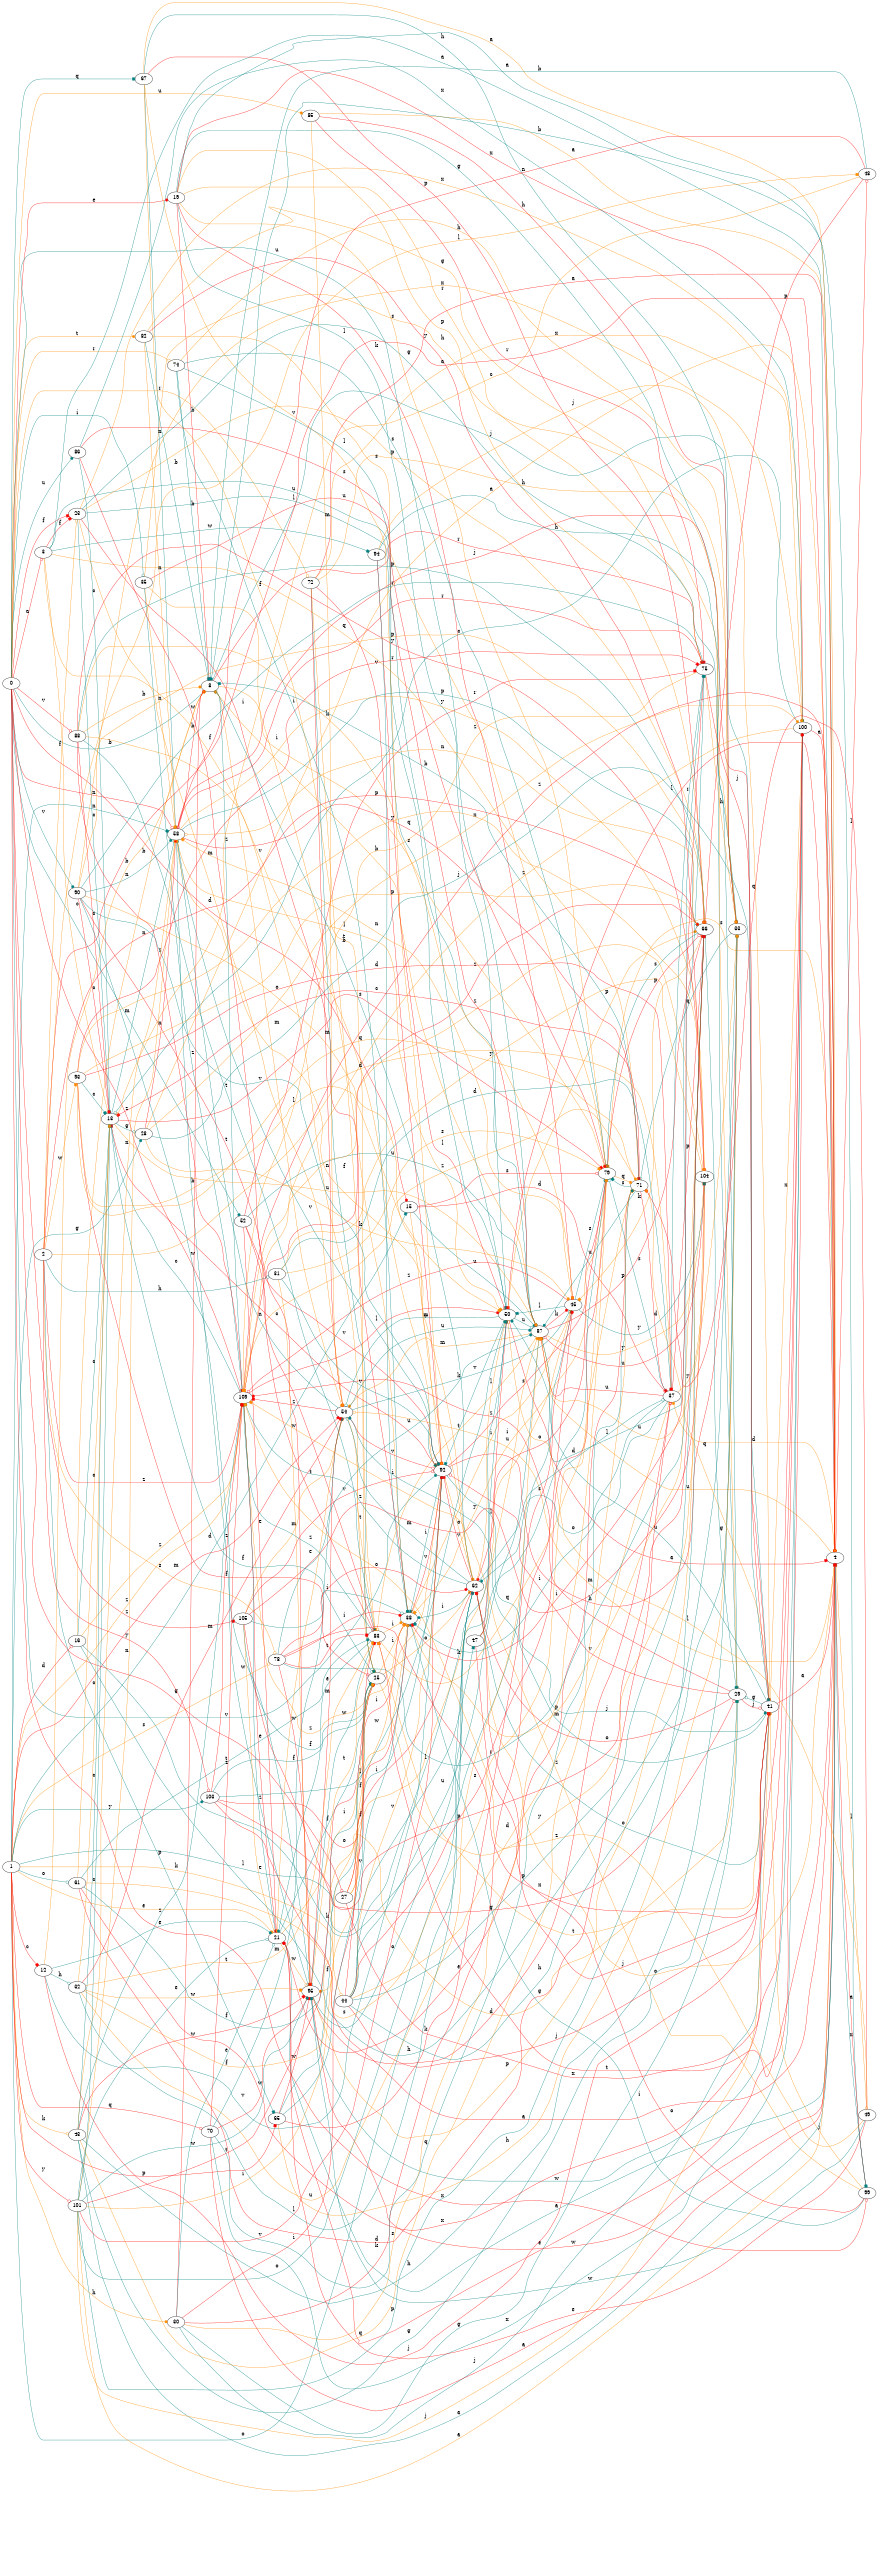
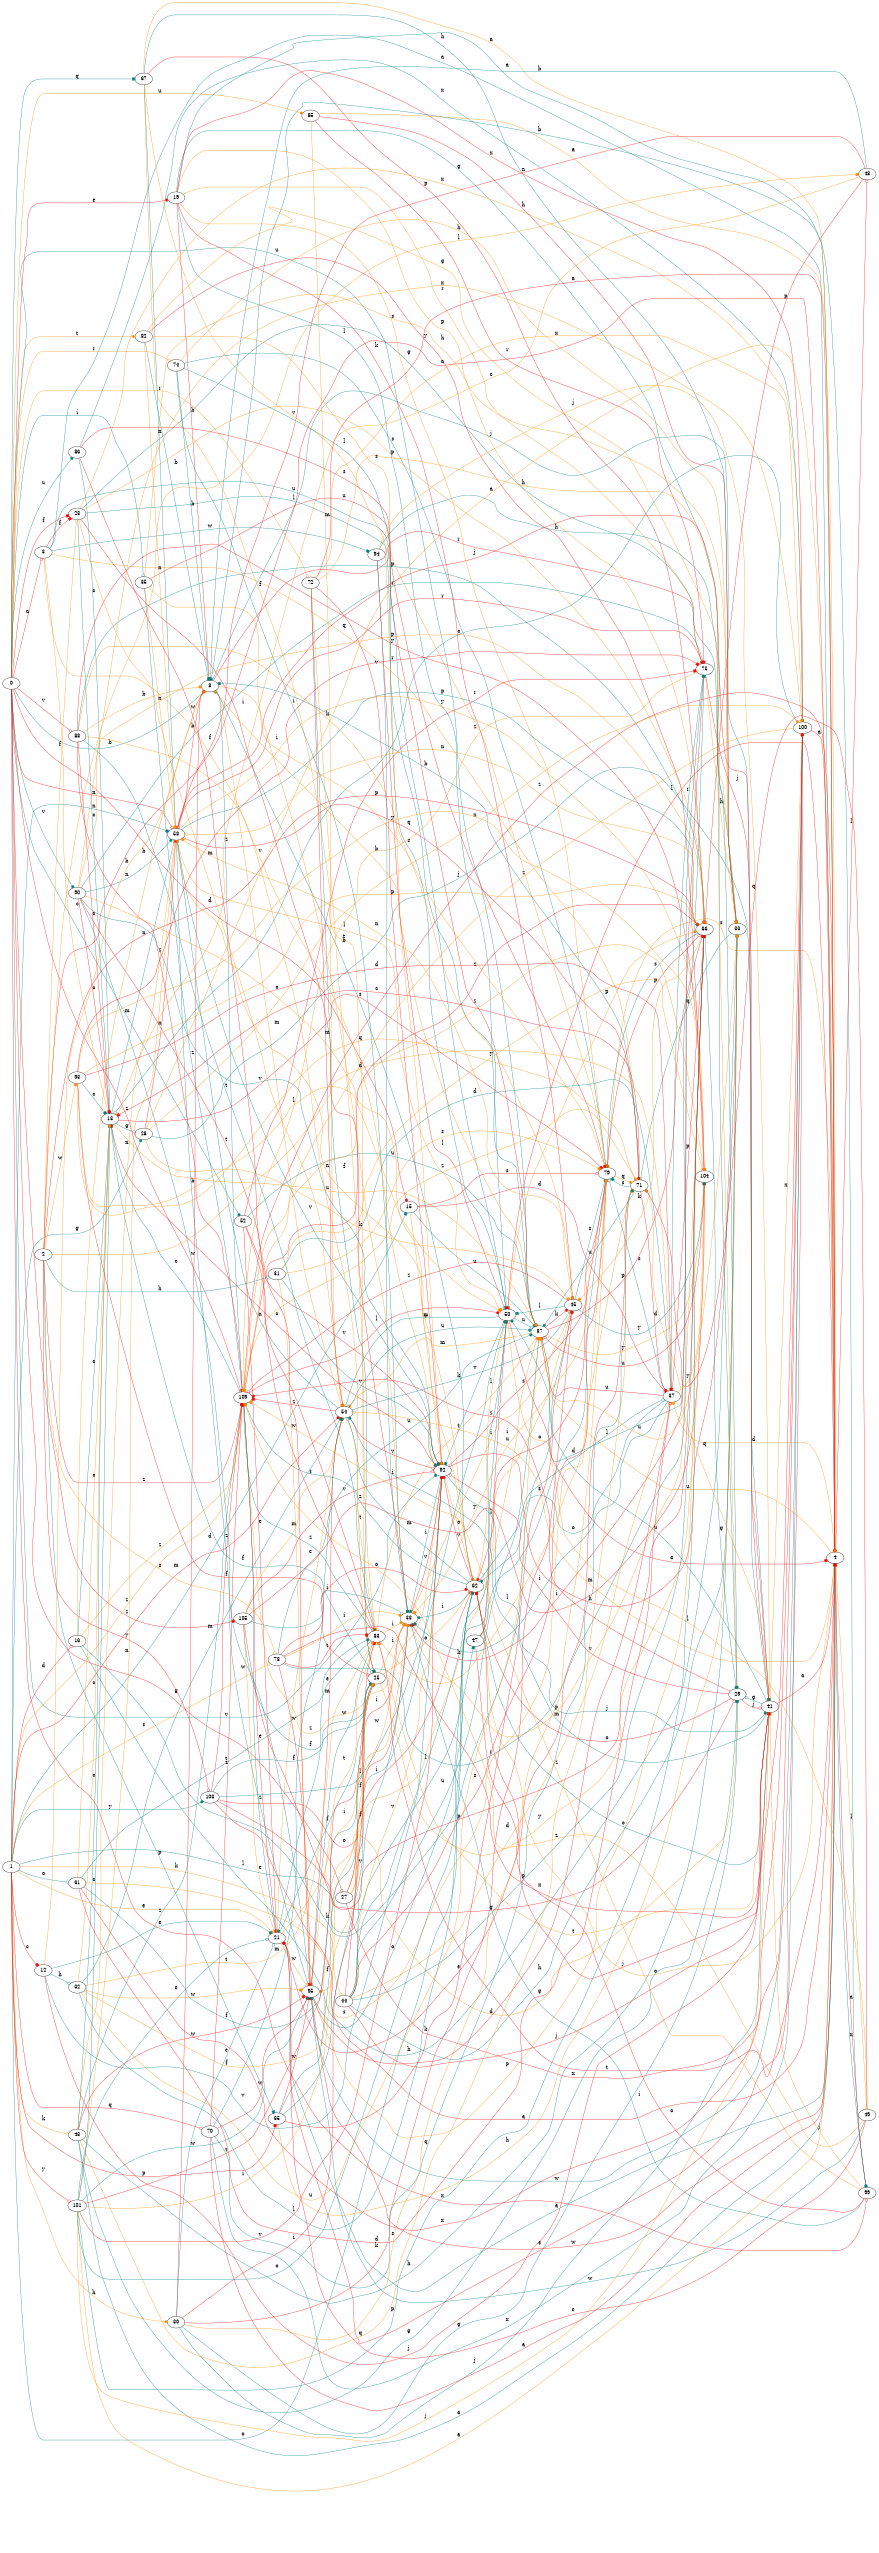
(507, 1598) -> (507, 1598)
(339, 1627) -> (339, 1627)
(187, 1691) -> (187, 1691)
